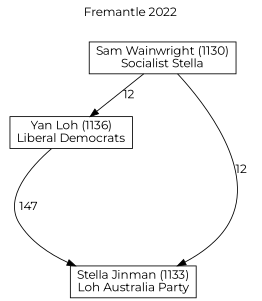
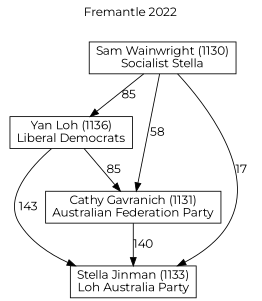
(129, 95) -> (129, 95)
(241, 170) -> (241, 170)
(28, 207) -> (28, 207)
none -> (133, 207)
